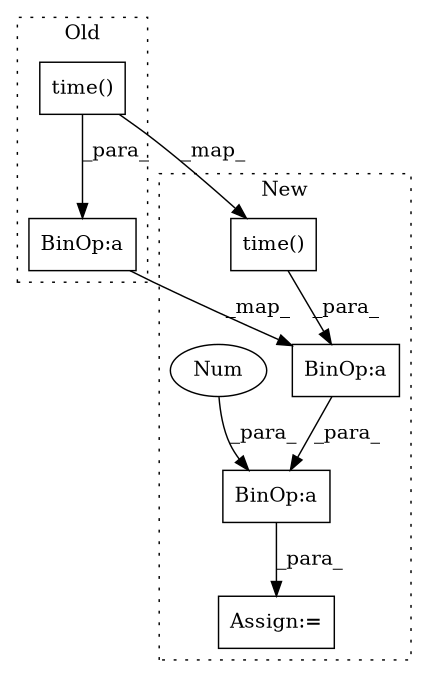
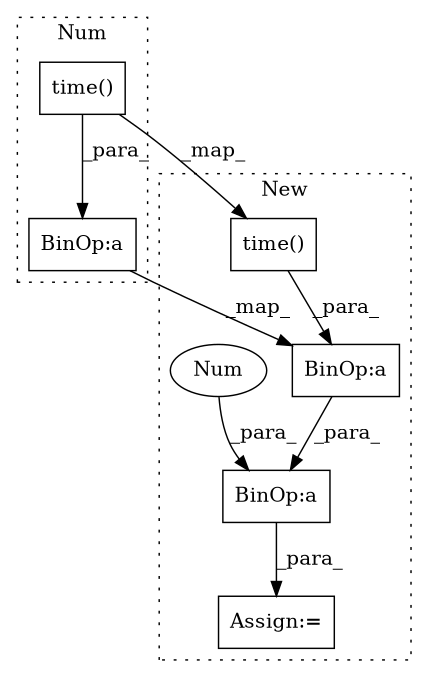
(82, 34) -> (82, 34)
